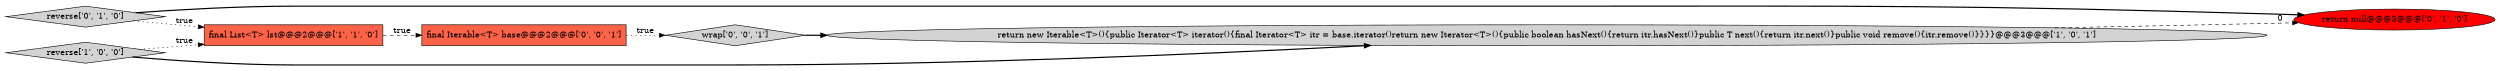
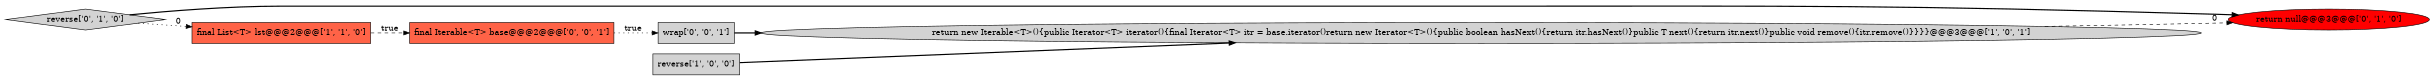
(185, 21) -> (179, 22)
(735, 35) -> (696, 33)
(169, 47) -> none
(86, 53) -> (696, 64)
